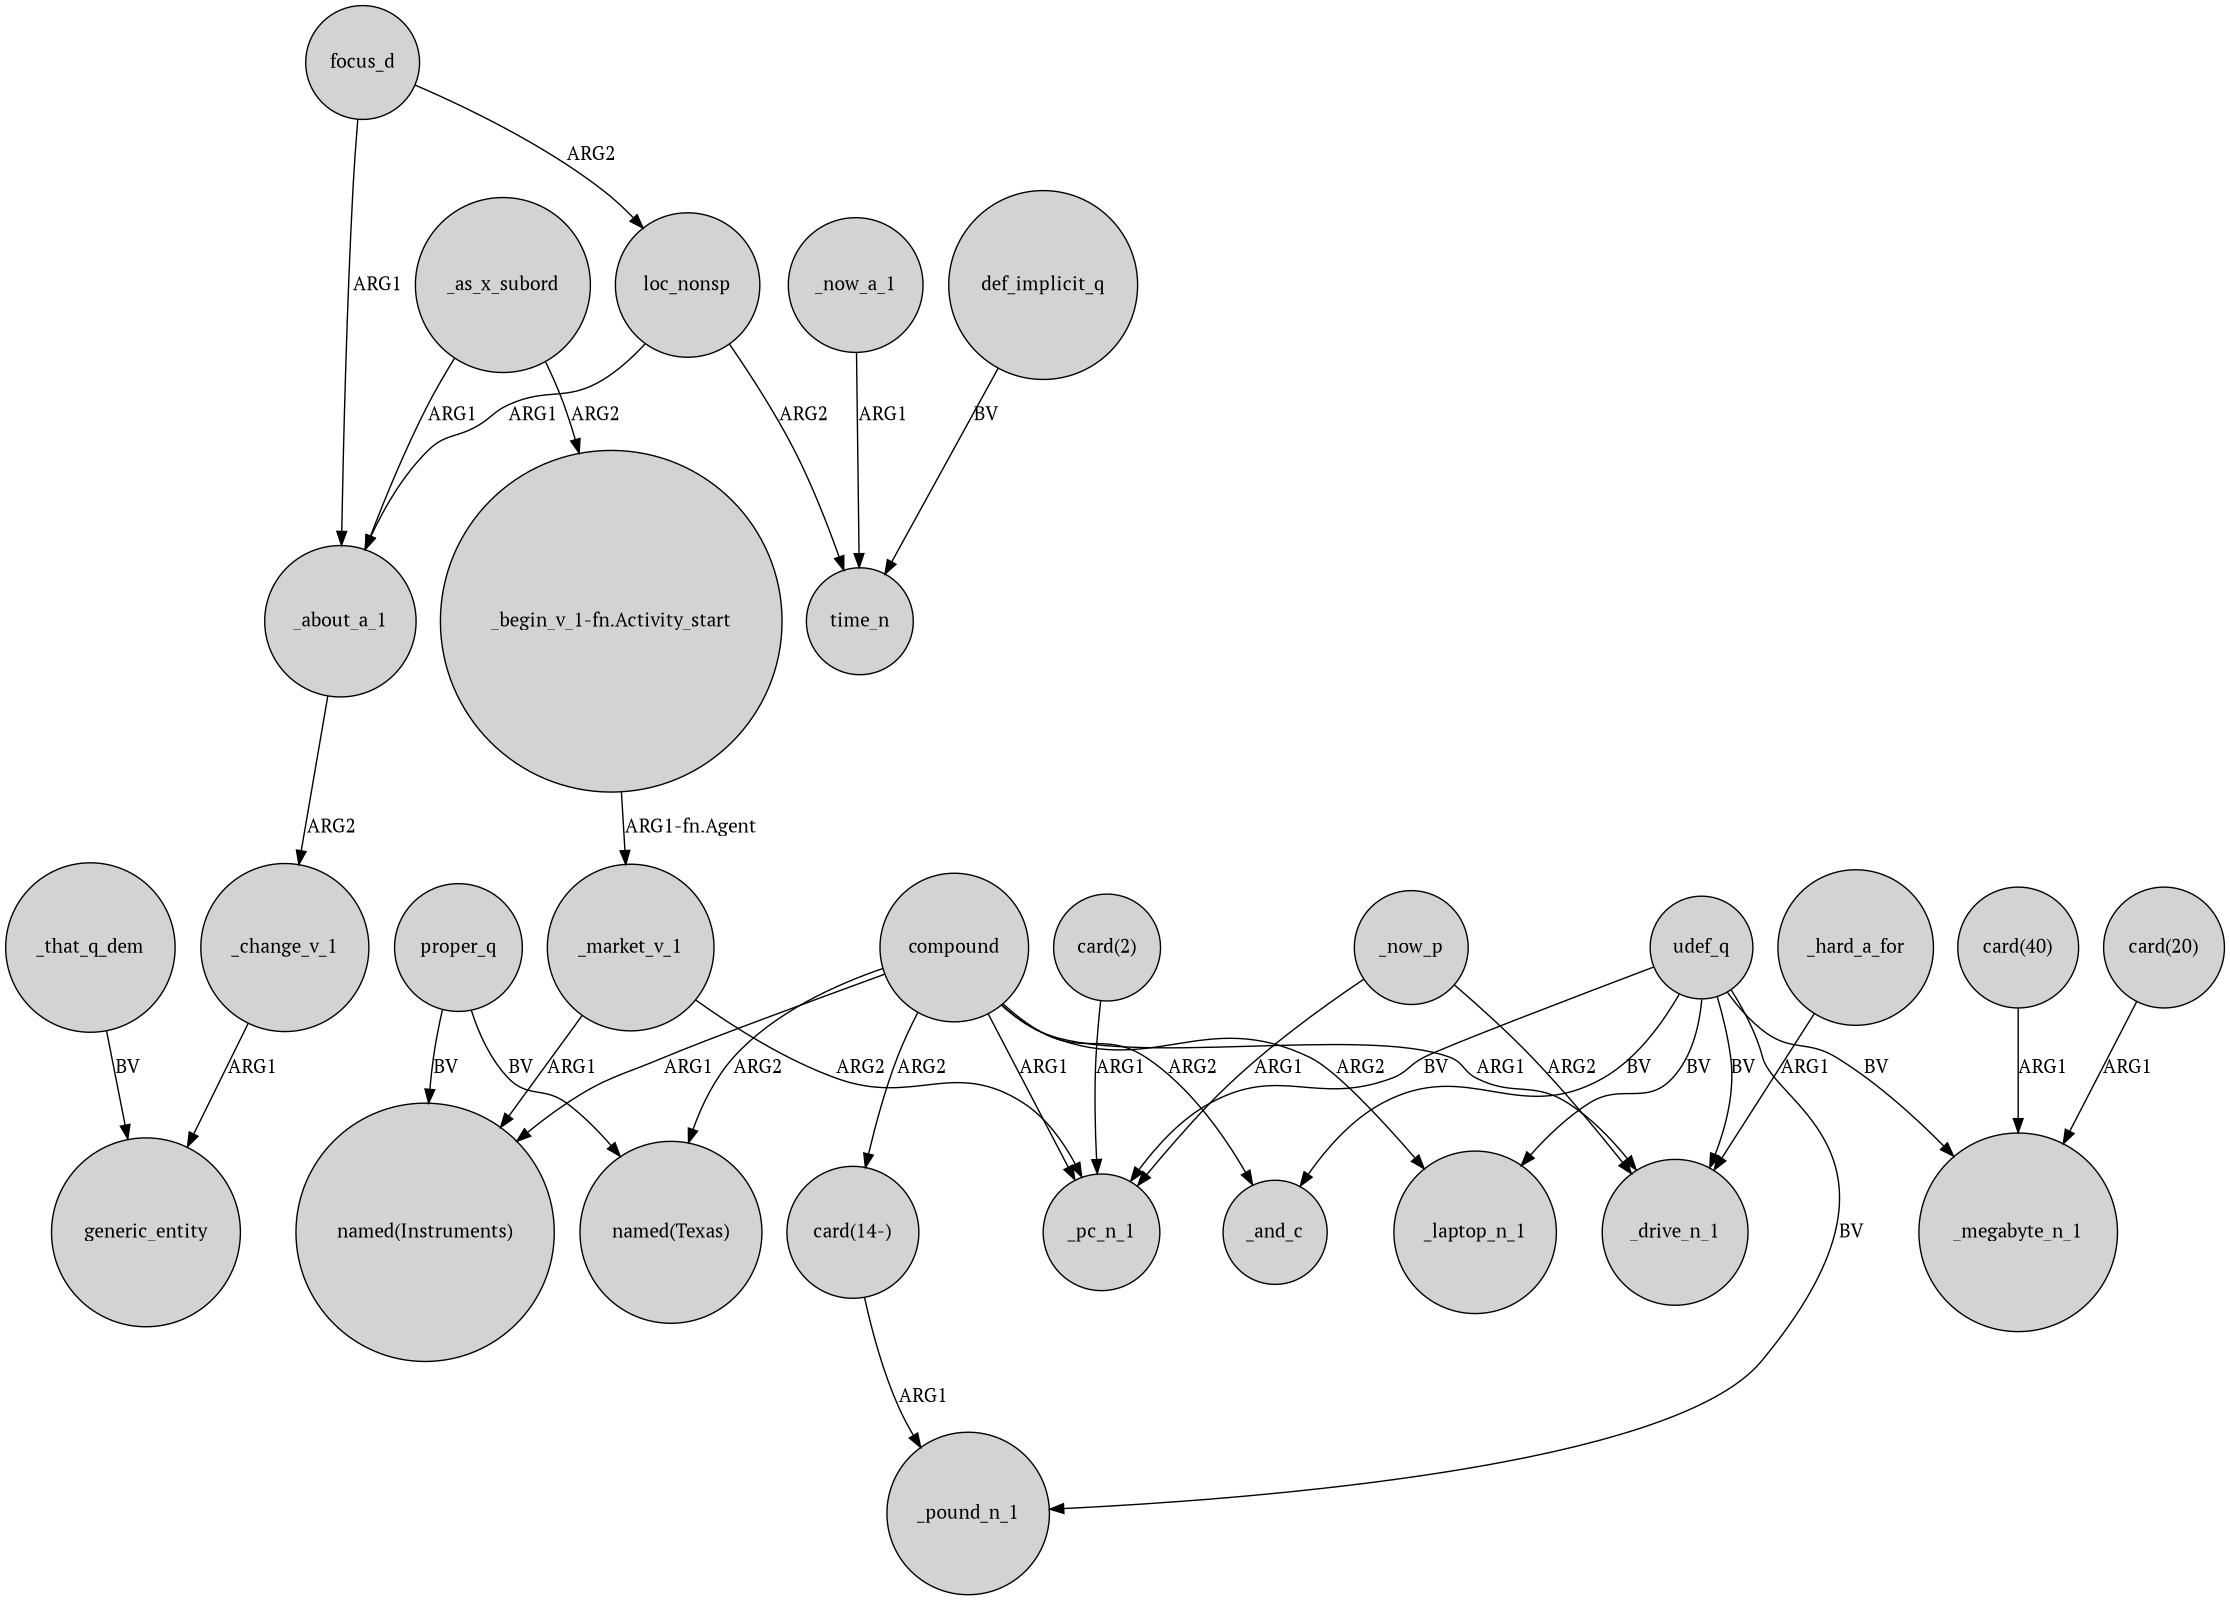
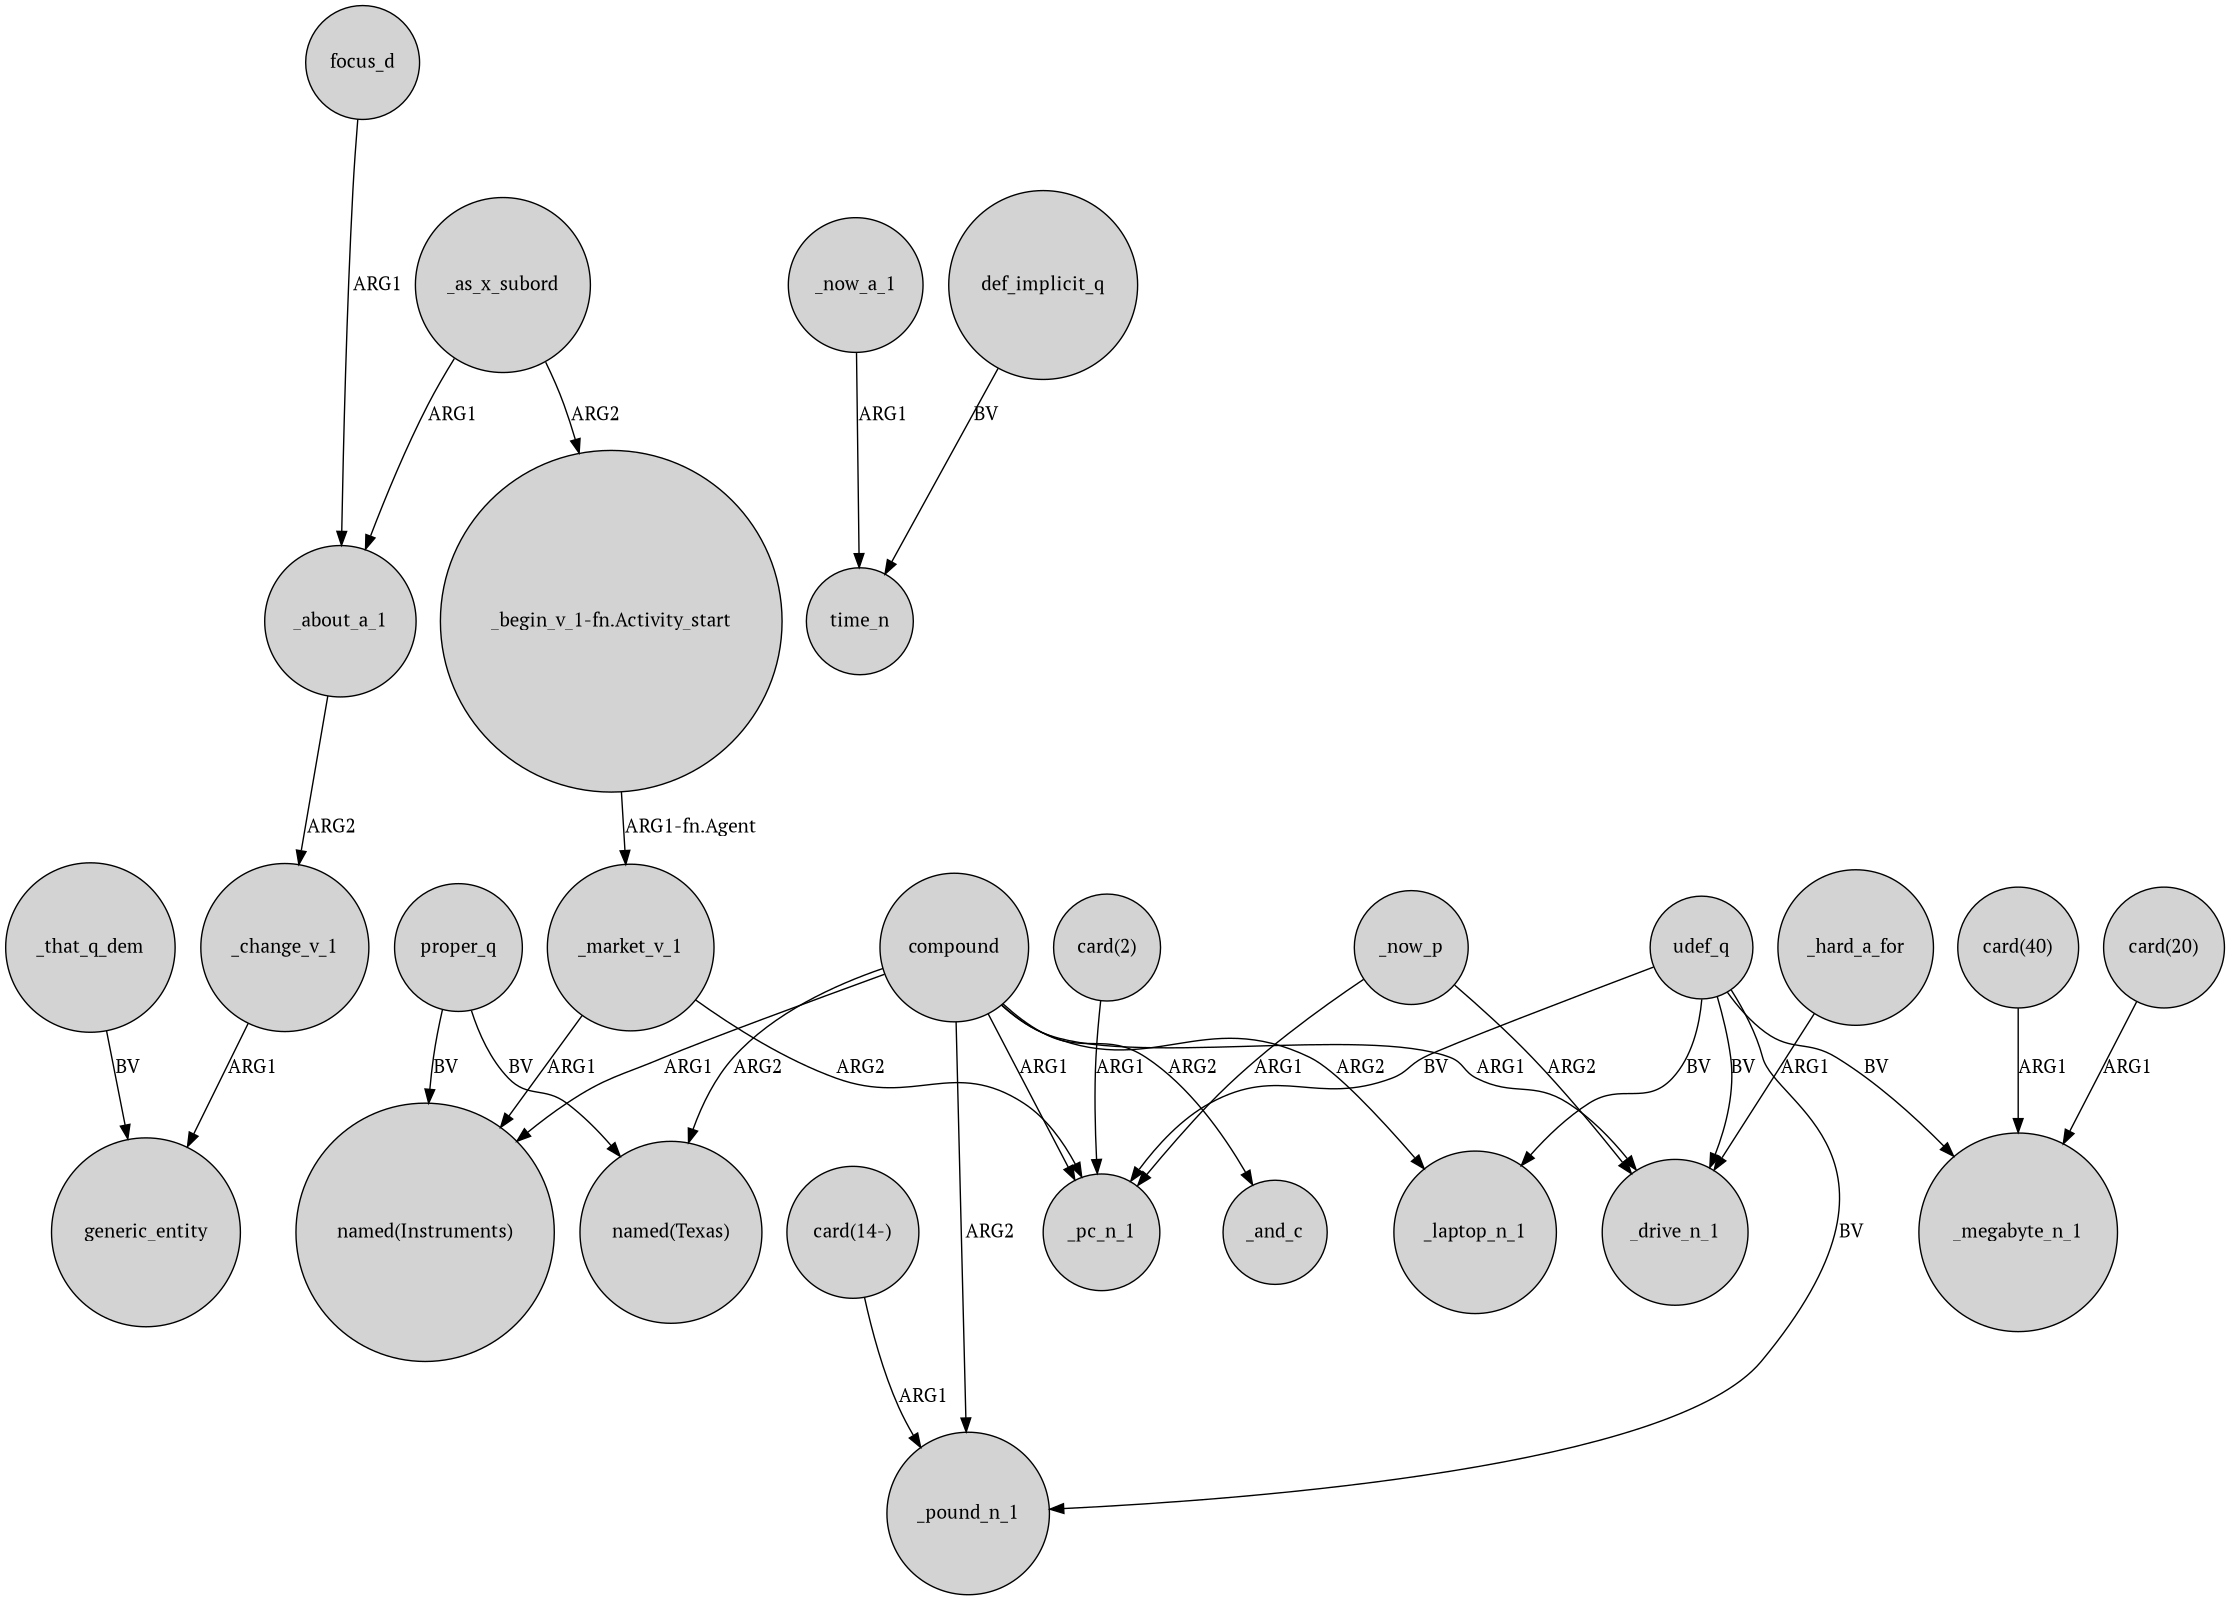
(688, 285) -> none
(890, 1078) -> (961, 1220)
(1476, 1089) -> none
